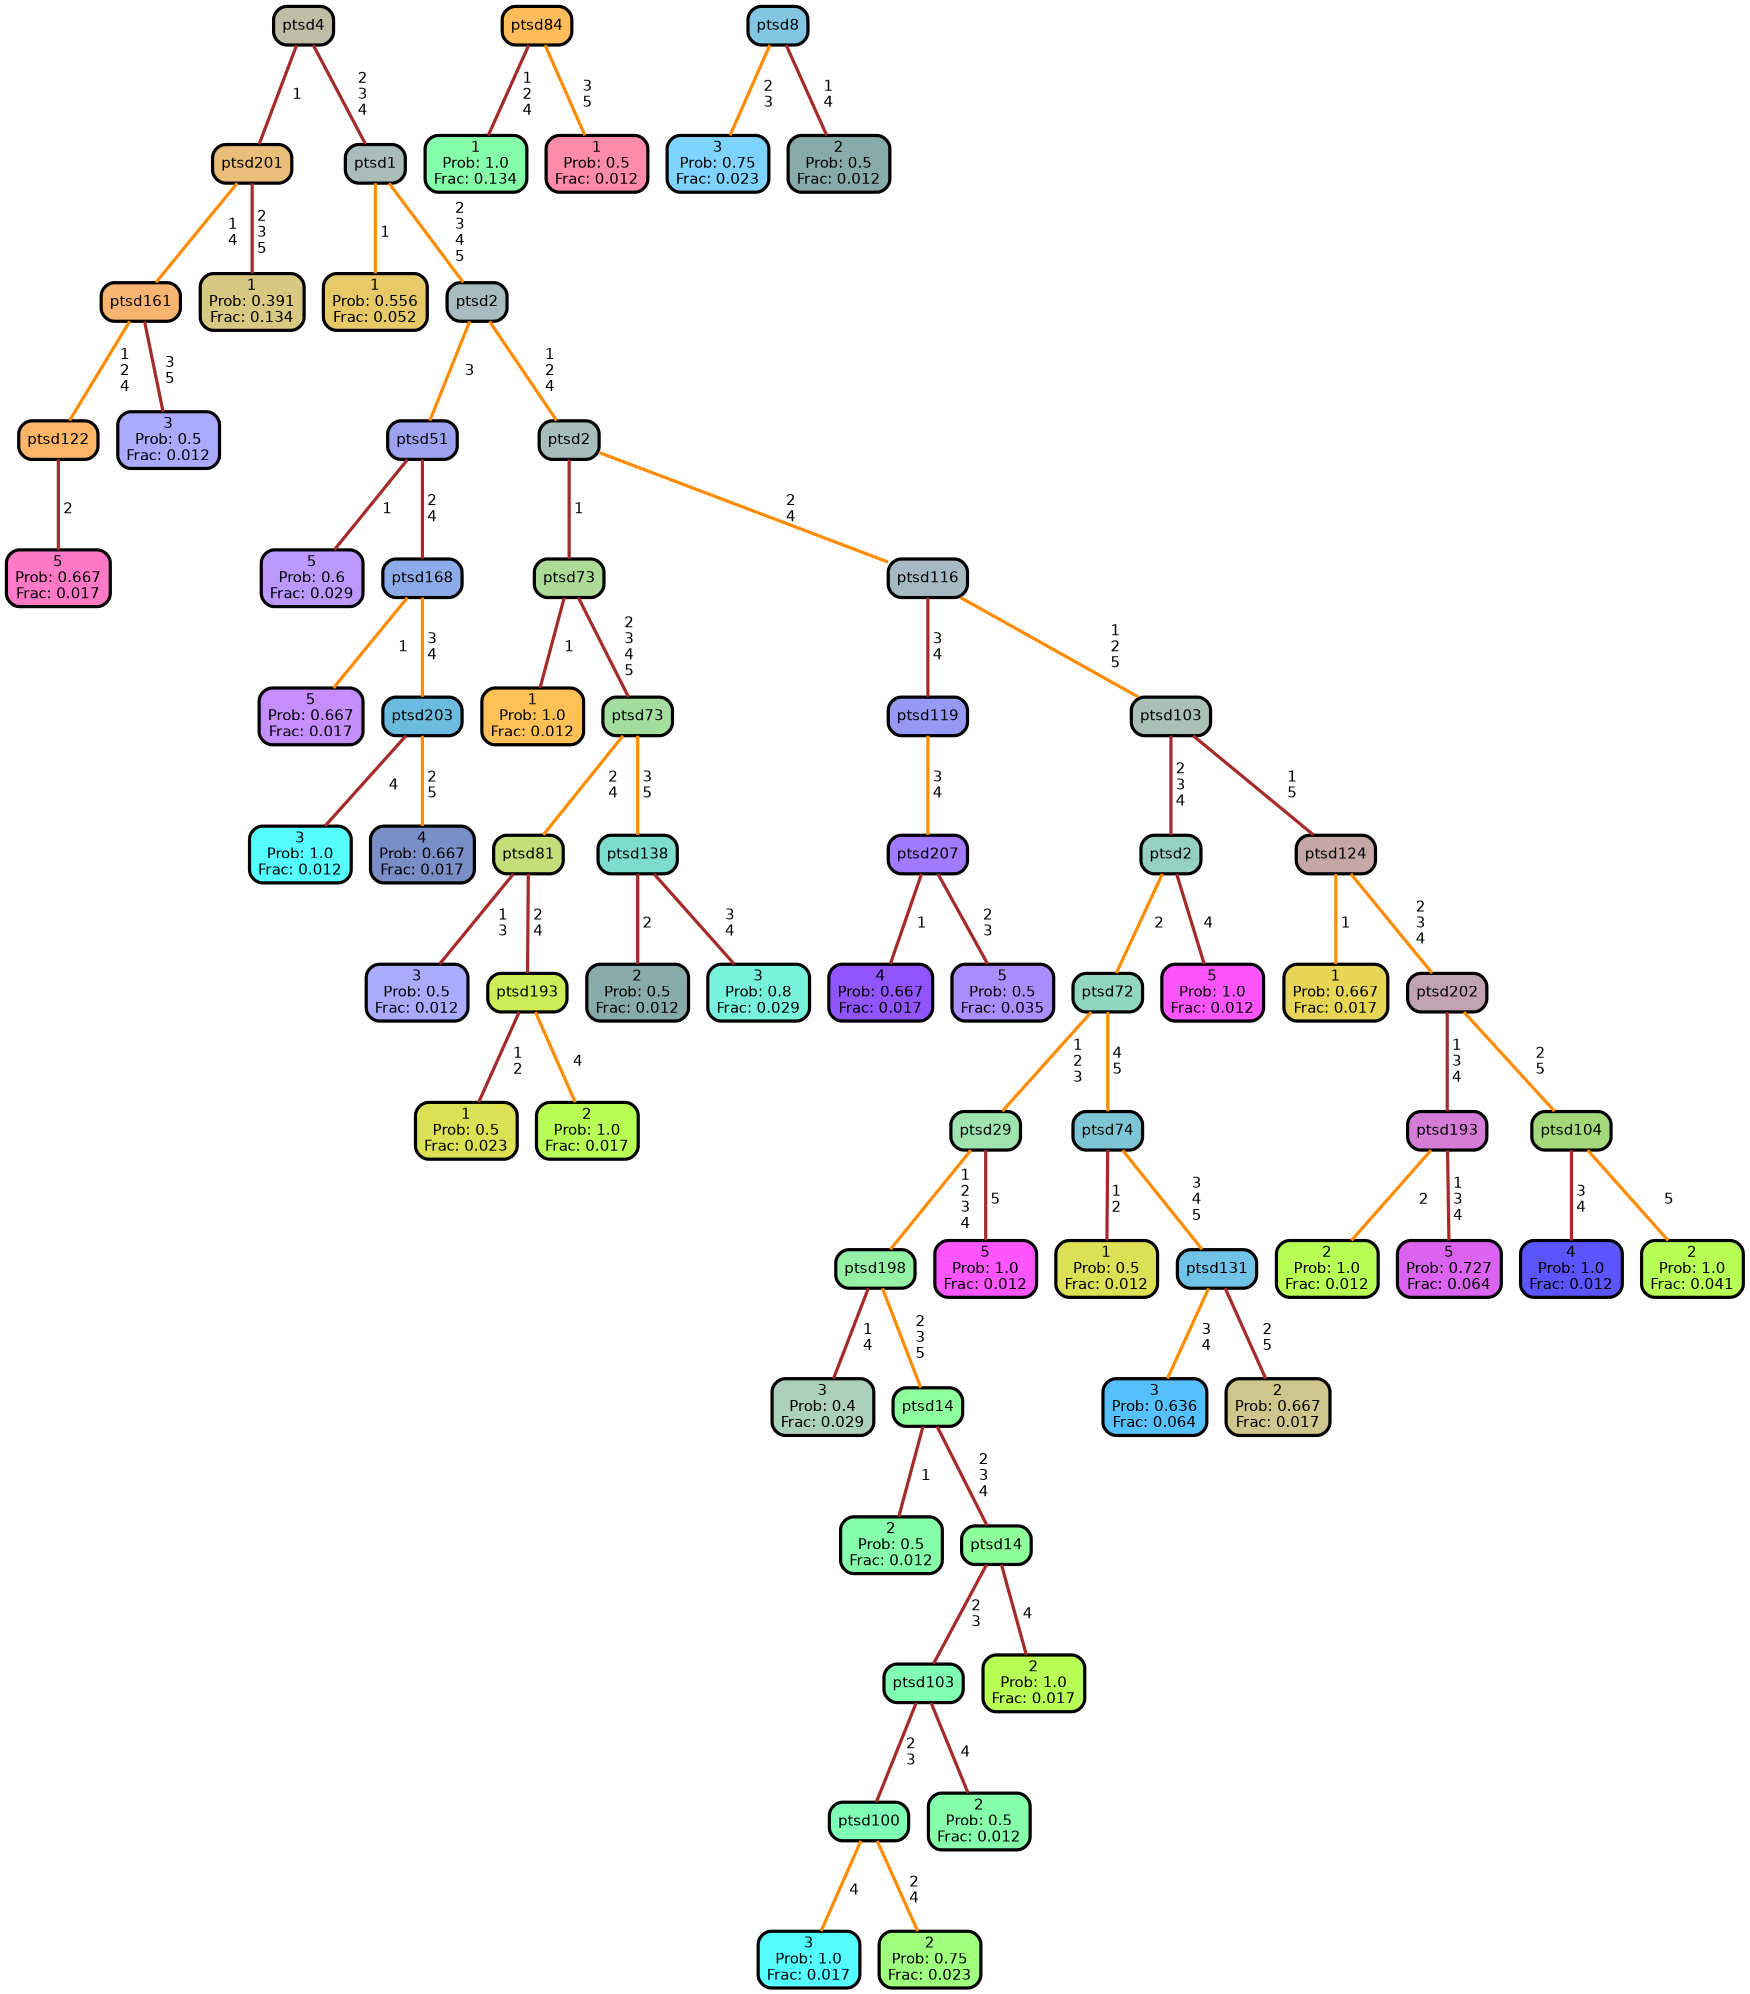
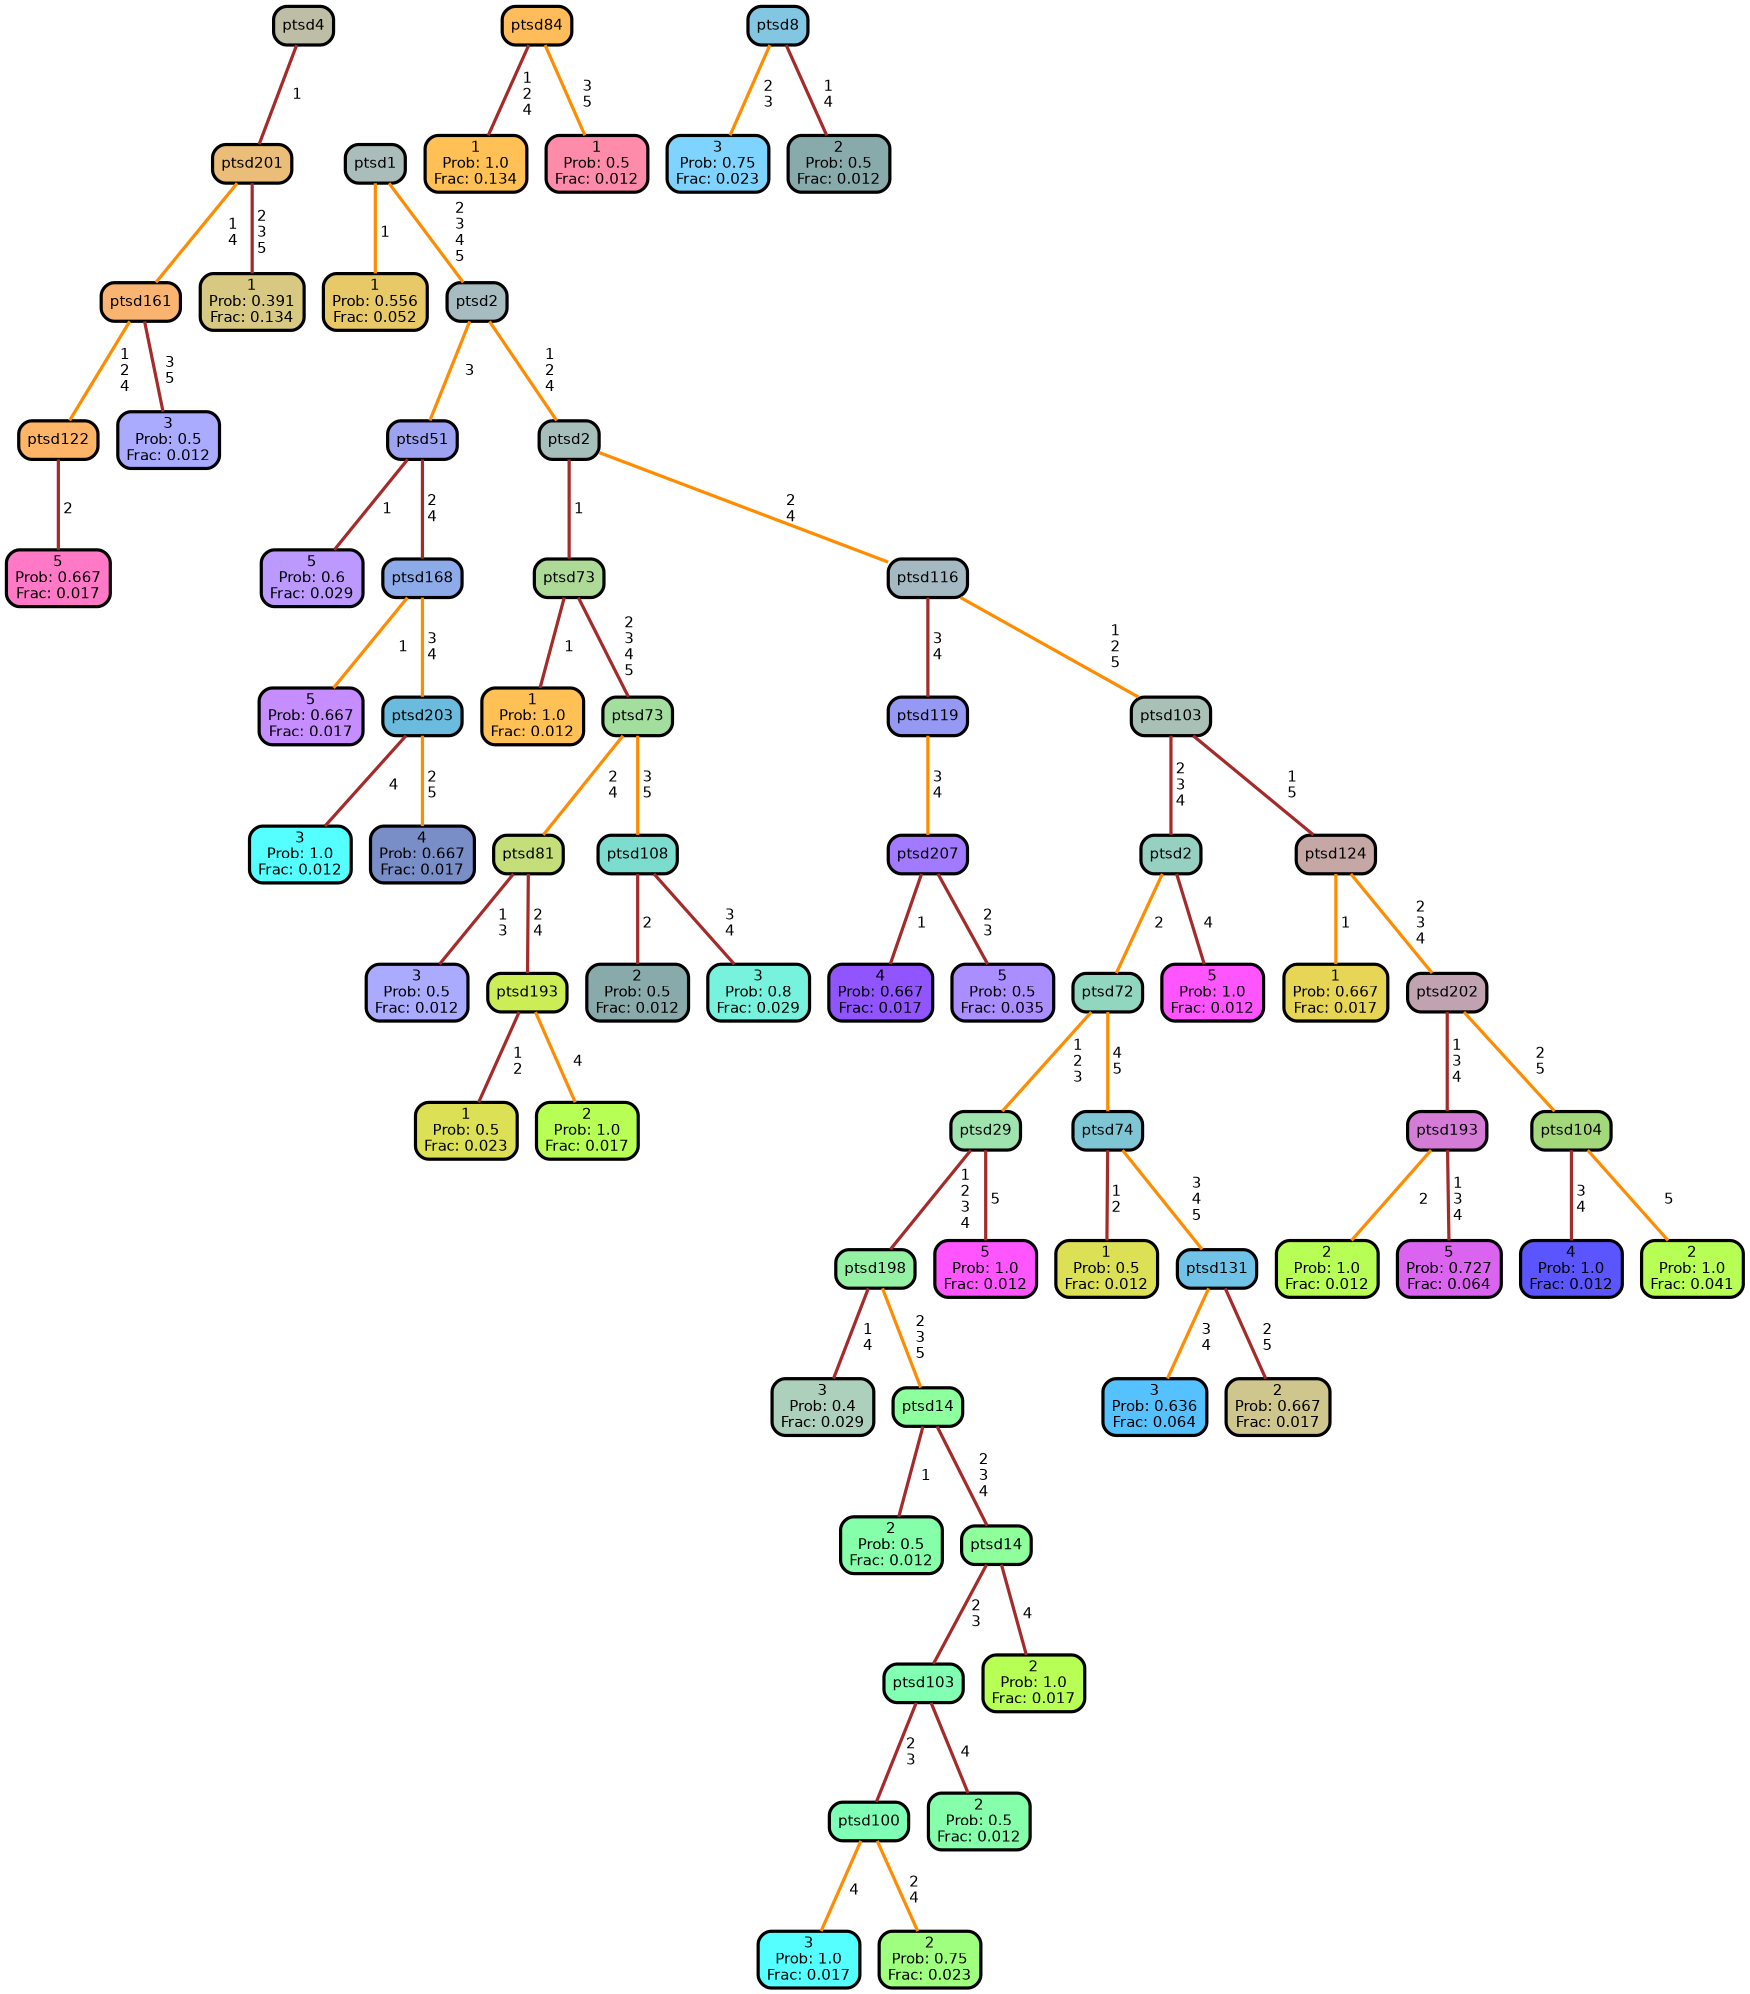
(339, 95) -> none
(476, 164) -> (476, 164)
(638, 855) -> (638, 855)
(931, 1200) -> (931, 1200)
